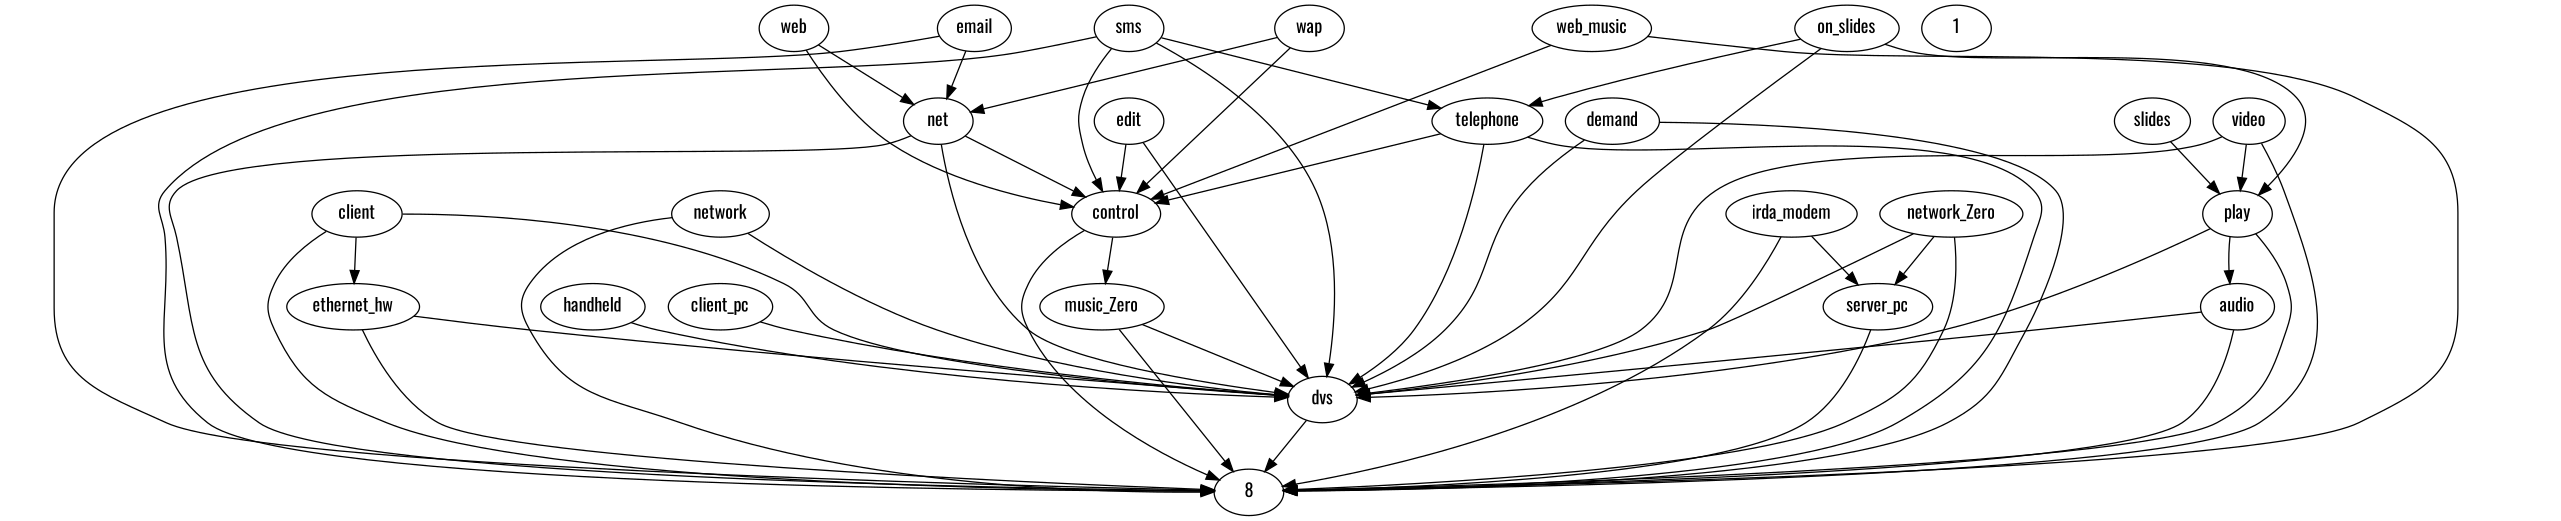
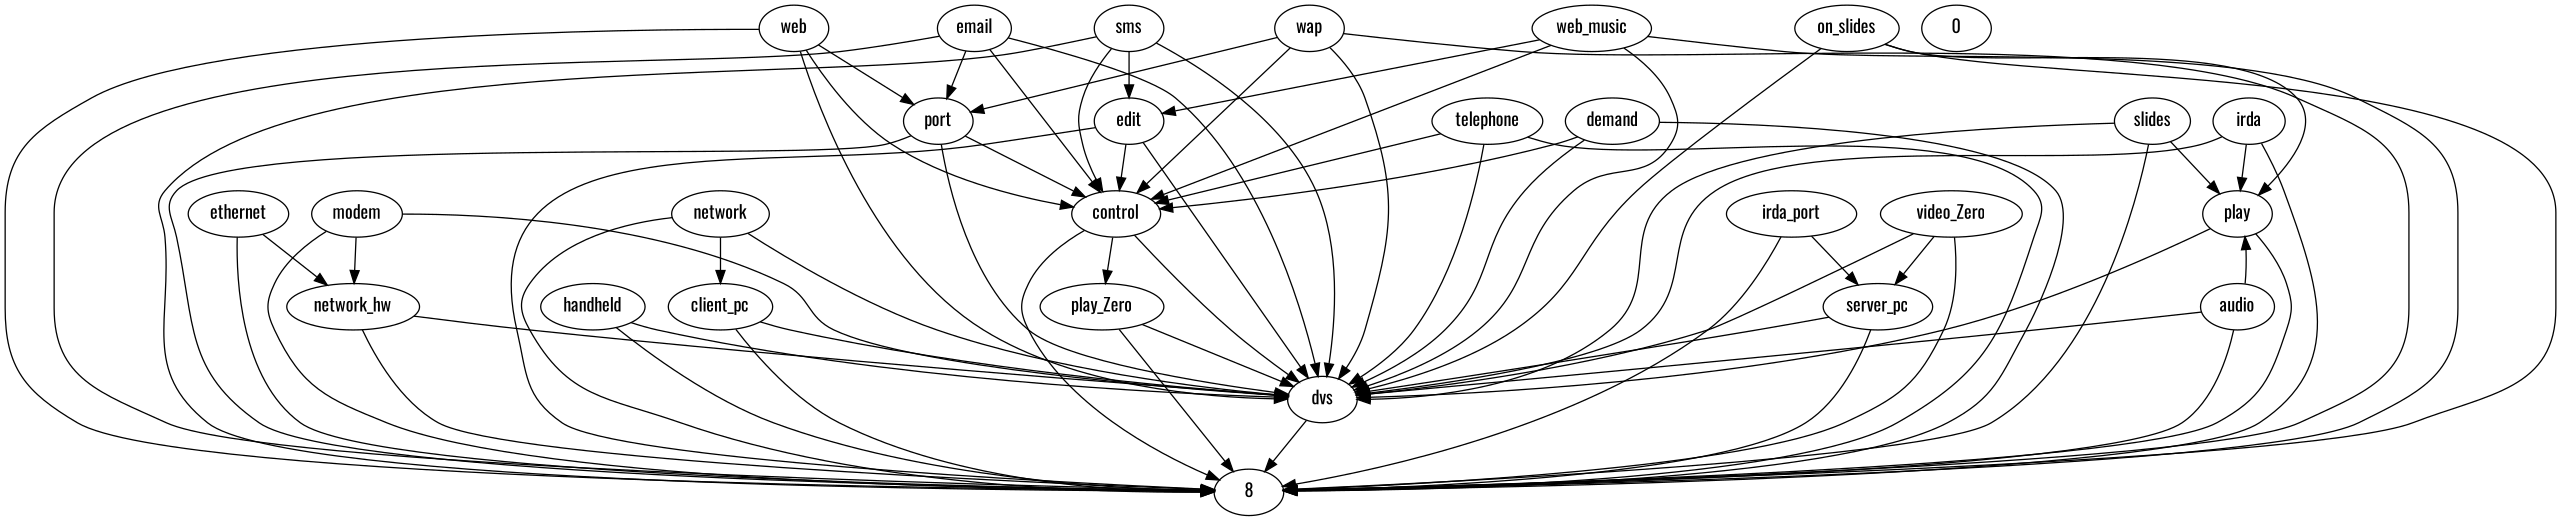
(1957, 28) -> (1957, 28)
(1670, 68) -> (2362, 433)
(1295, 71) -> (1129, 65)
none -> (1367, 74)
none -> (1041, 116)
(938, 121) -> (938, 121)
(2249, 121) -> (2249, 121)
none -> (1218, 144)
none -> (1377, 181)
none -> (1690, 181)
none -> (1388, 204)
none -> (238, 214)
(357, 214) -> (357, 214)
(1792, 214) -> (1792, 214)
(1951, 214) -> (1951, 214)
none -> (1551, 215)
none -> (720, 250)
(2229, 254) -> (2246, 267)
none -> (2409, 283)
(353, 307) -> (353, 307)
(1102, 307) -> (1102, 307)
none -> (1208, 309)
none -> (968, 319)
none -> (1714, 337)
none -> (523, 359)
none -> (106, 431)
none -> (1936, 438)
none -> (911, 451)
none -> (893, 457)
